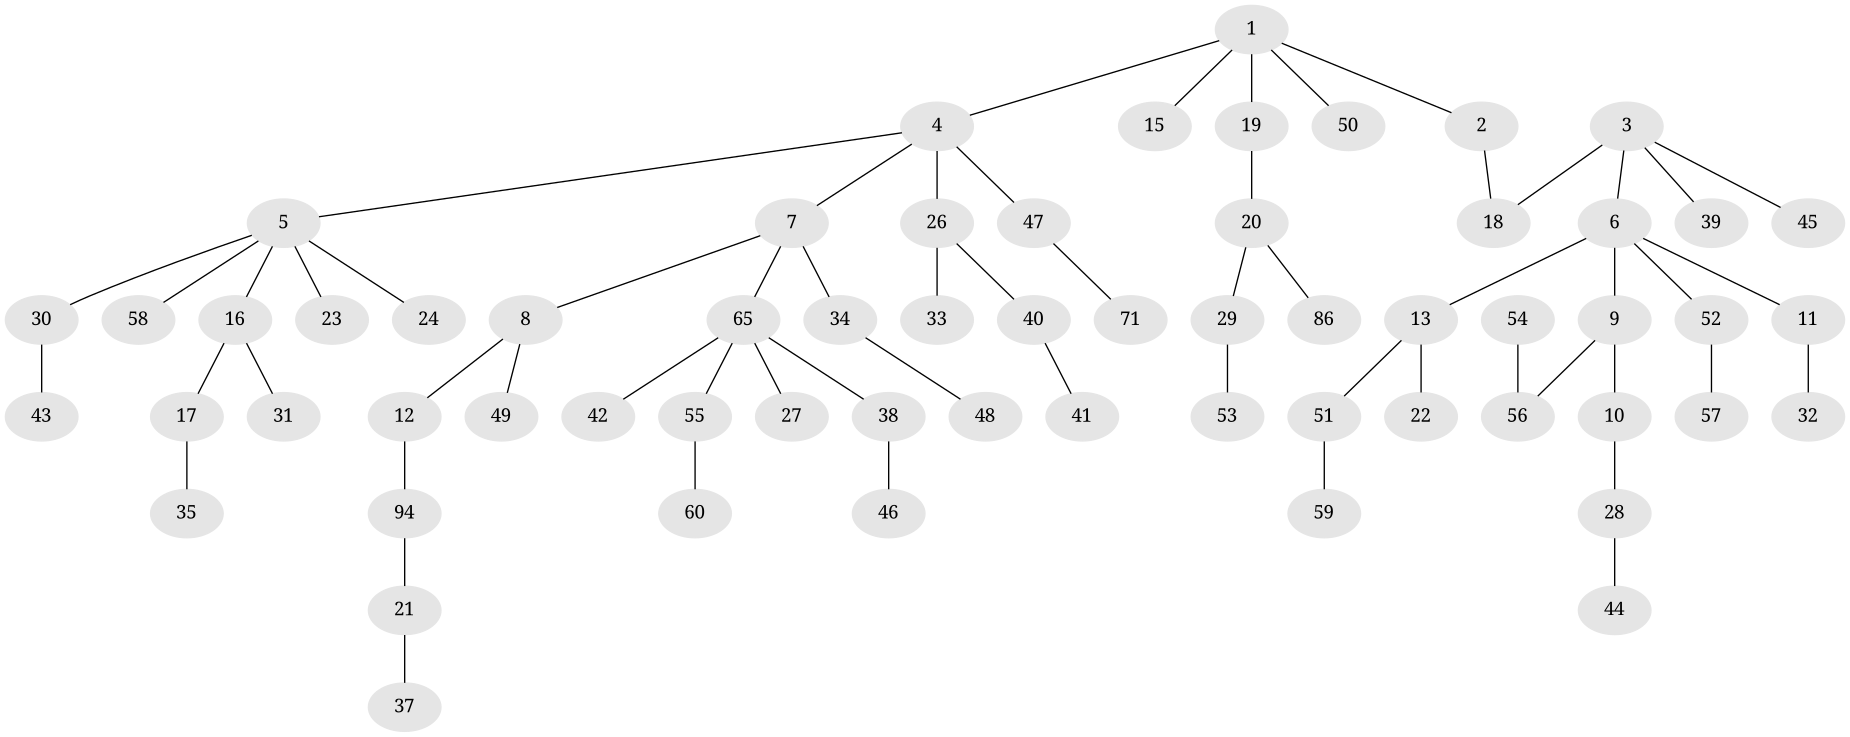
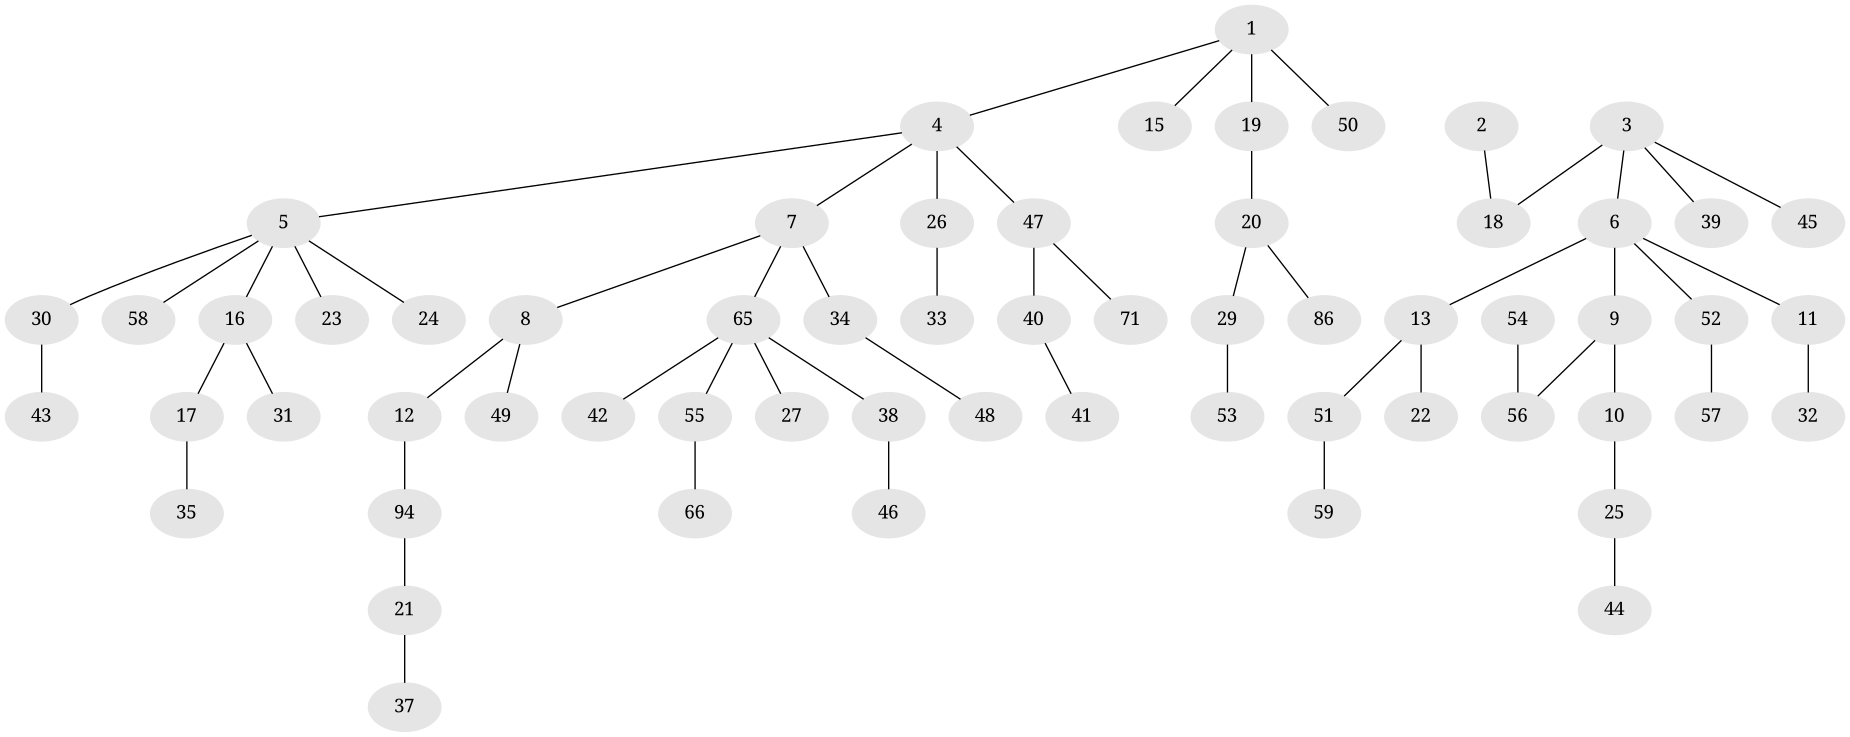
(1367, 78) -> none
(985, 271) -> (1034, 272)
(695, 514) -> (695, 514)
(1615, 514) -> (1615, 514)
